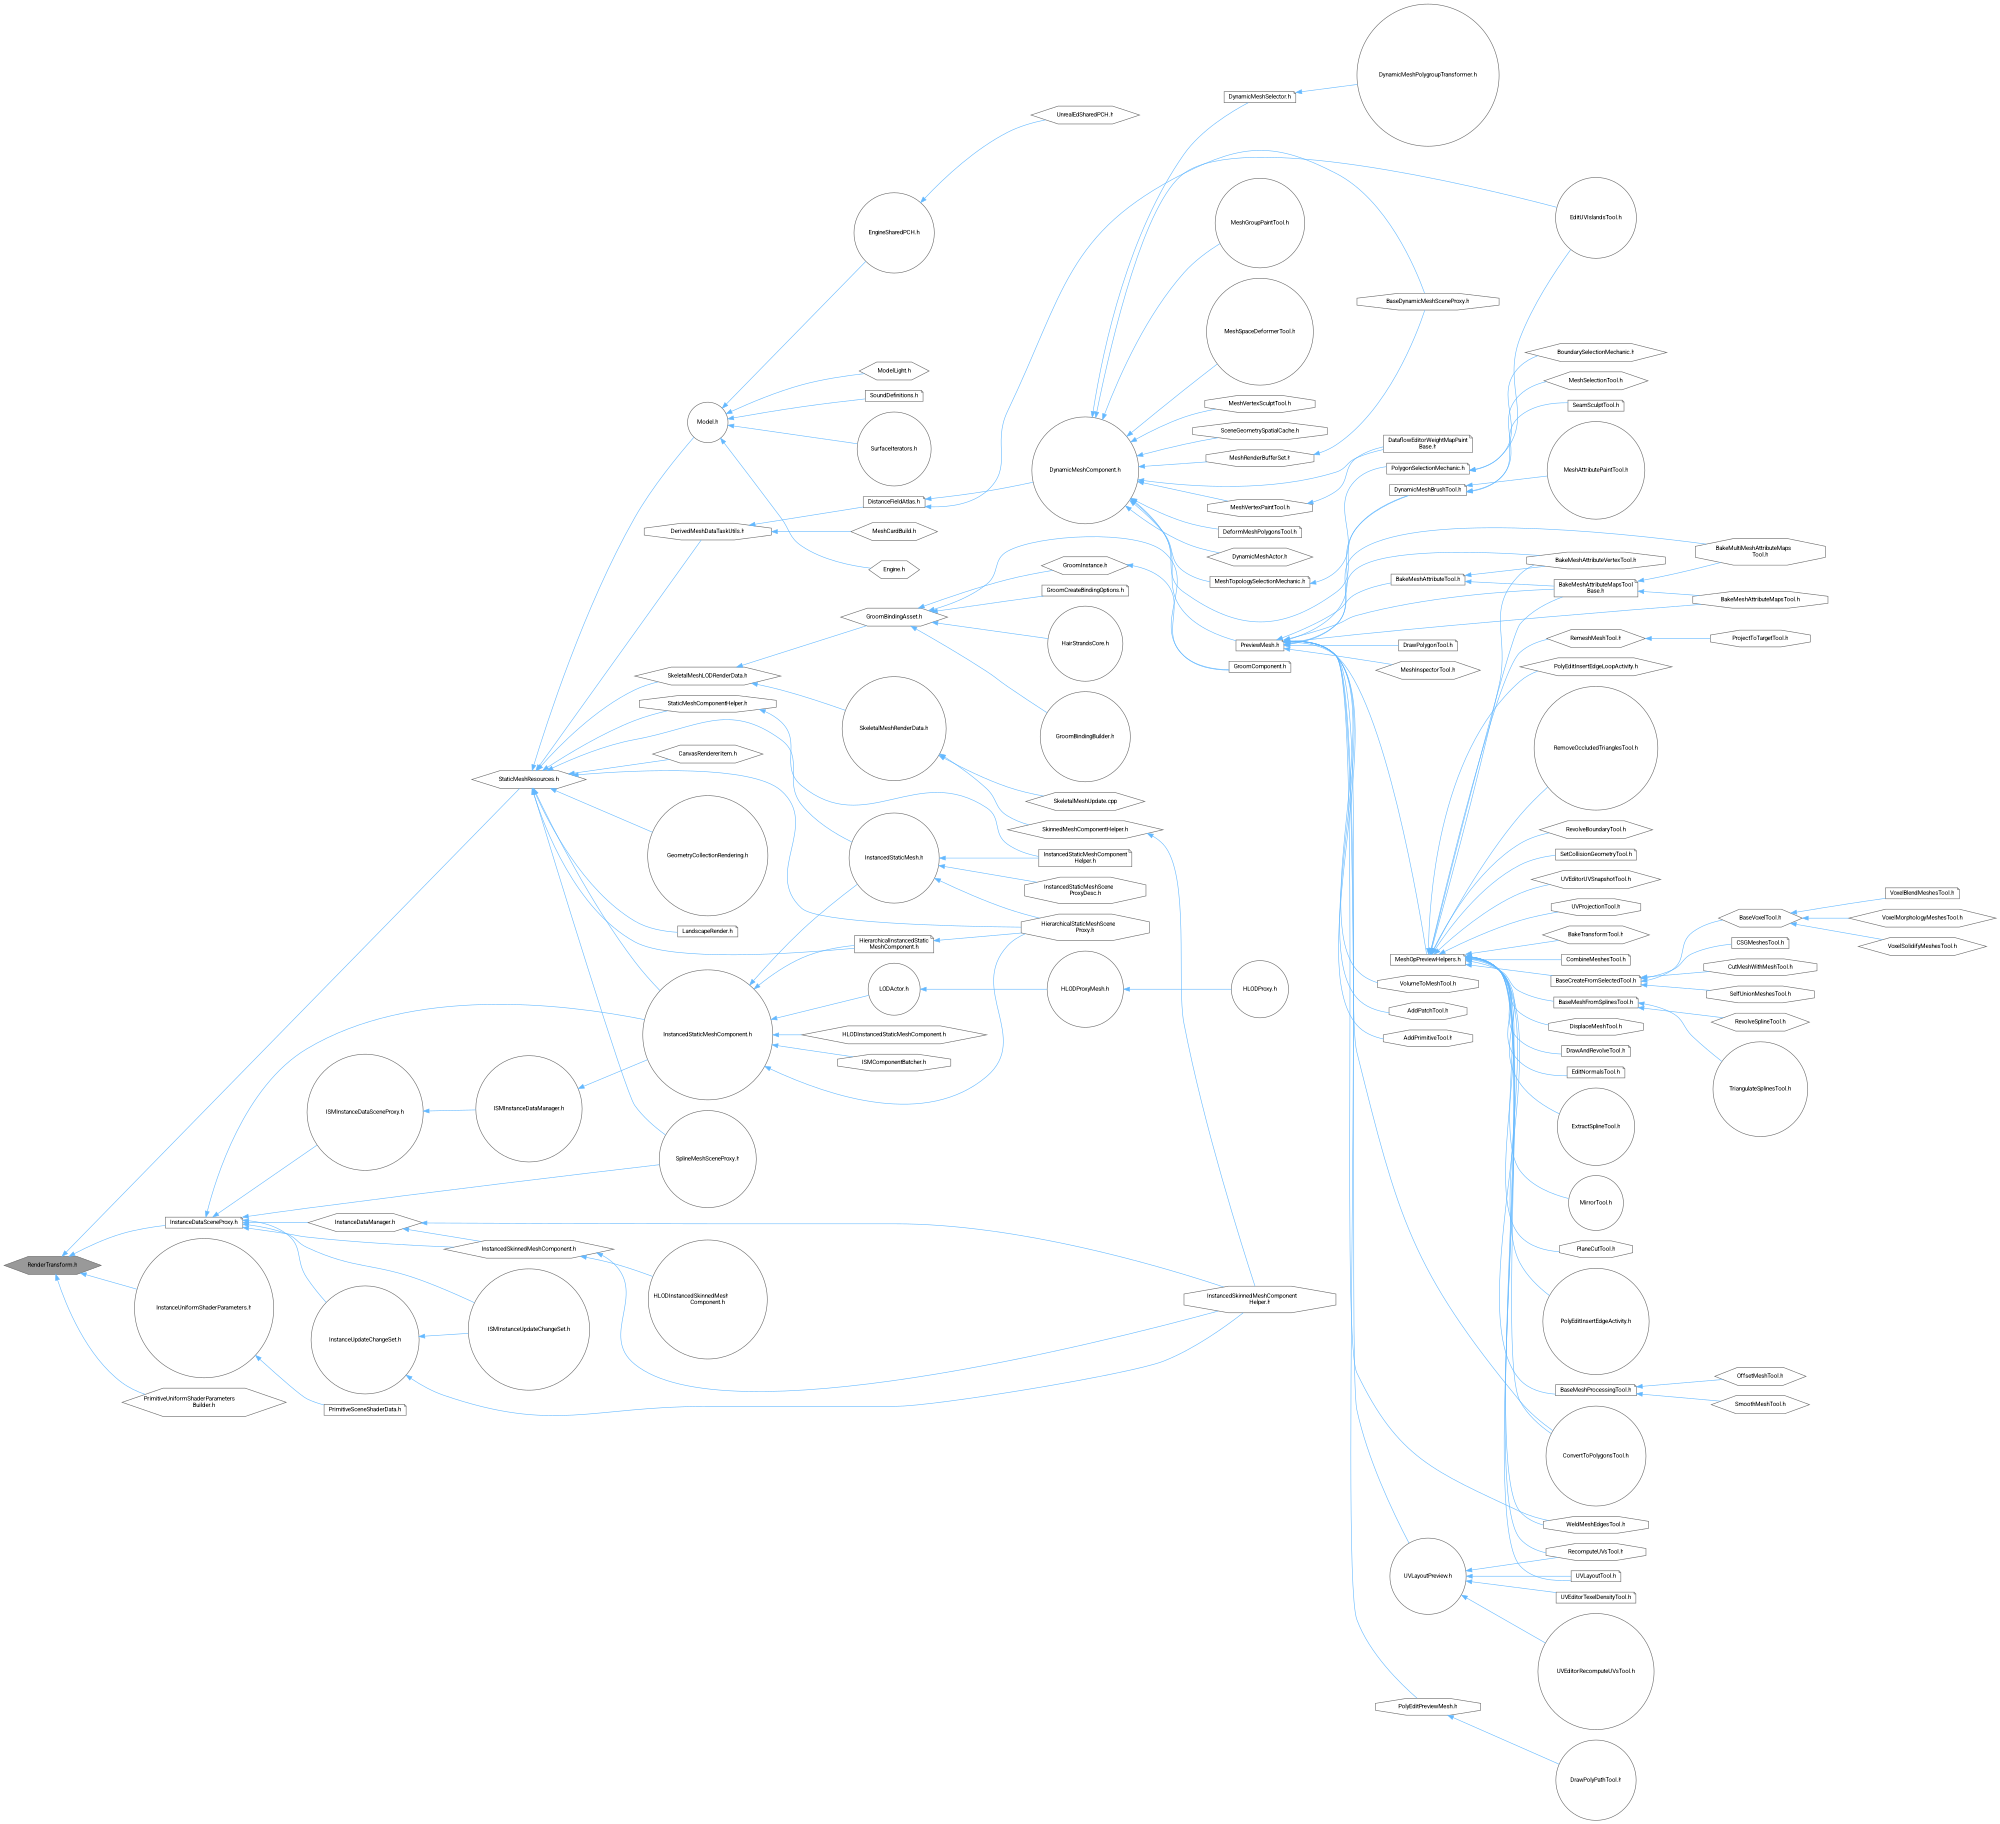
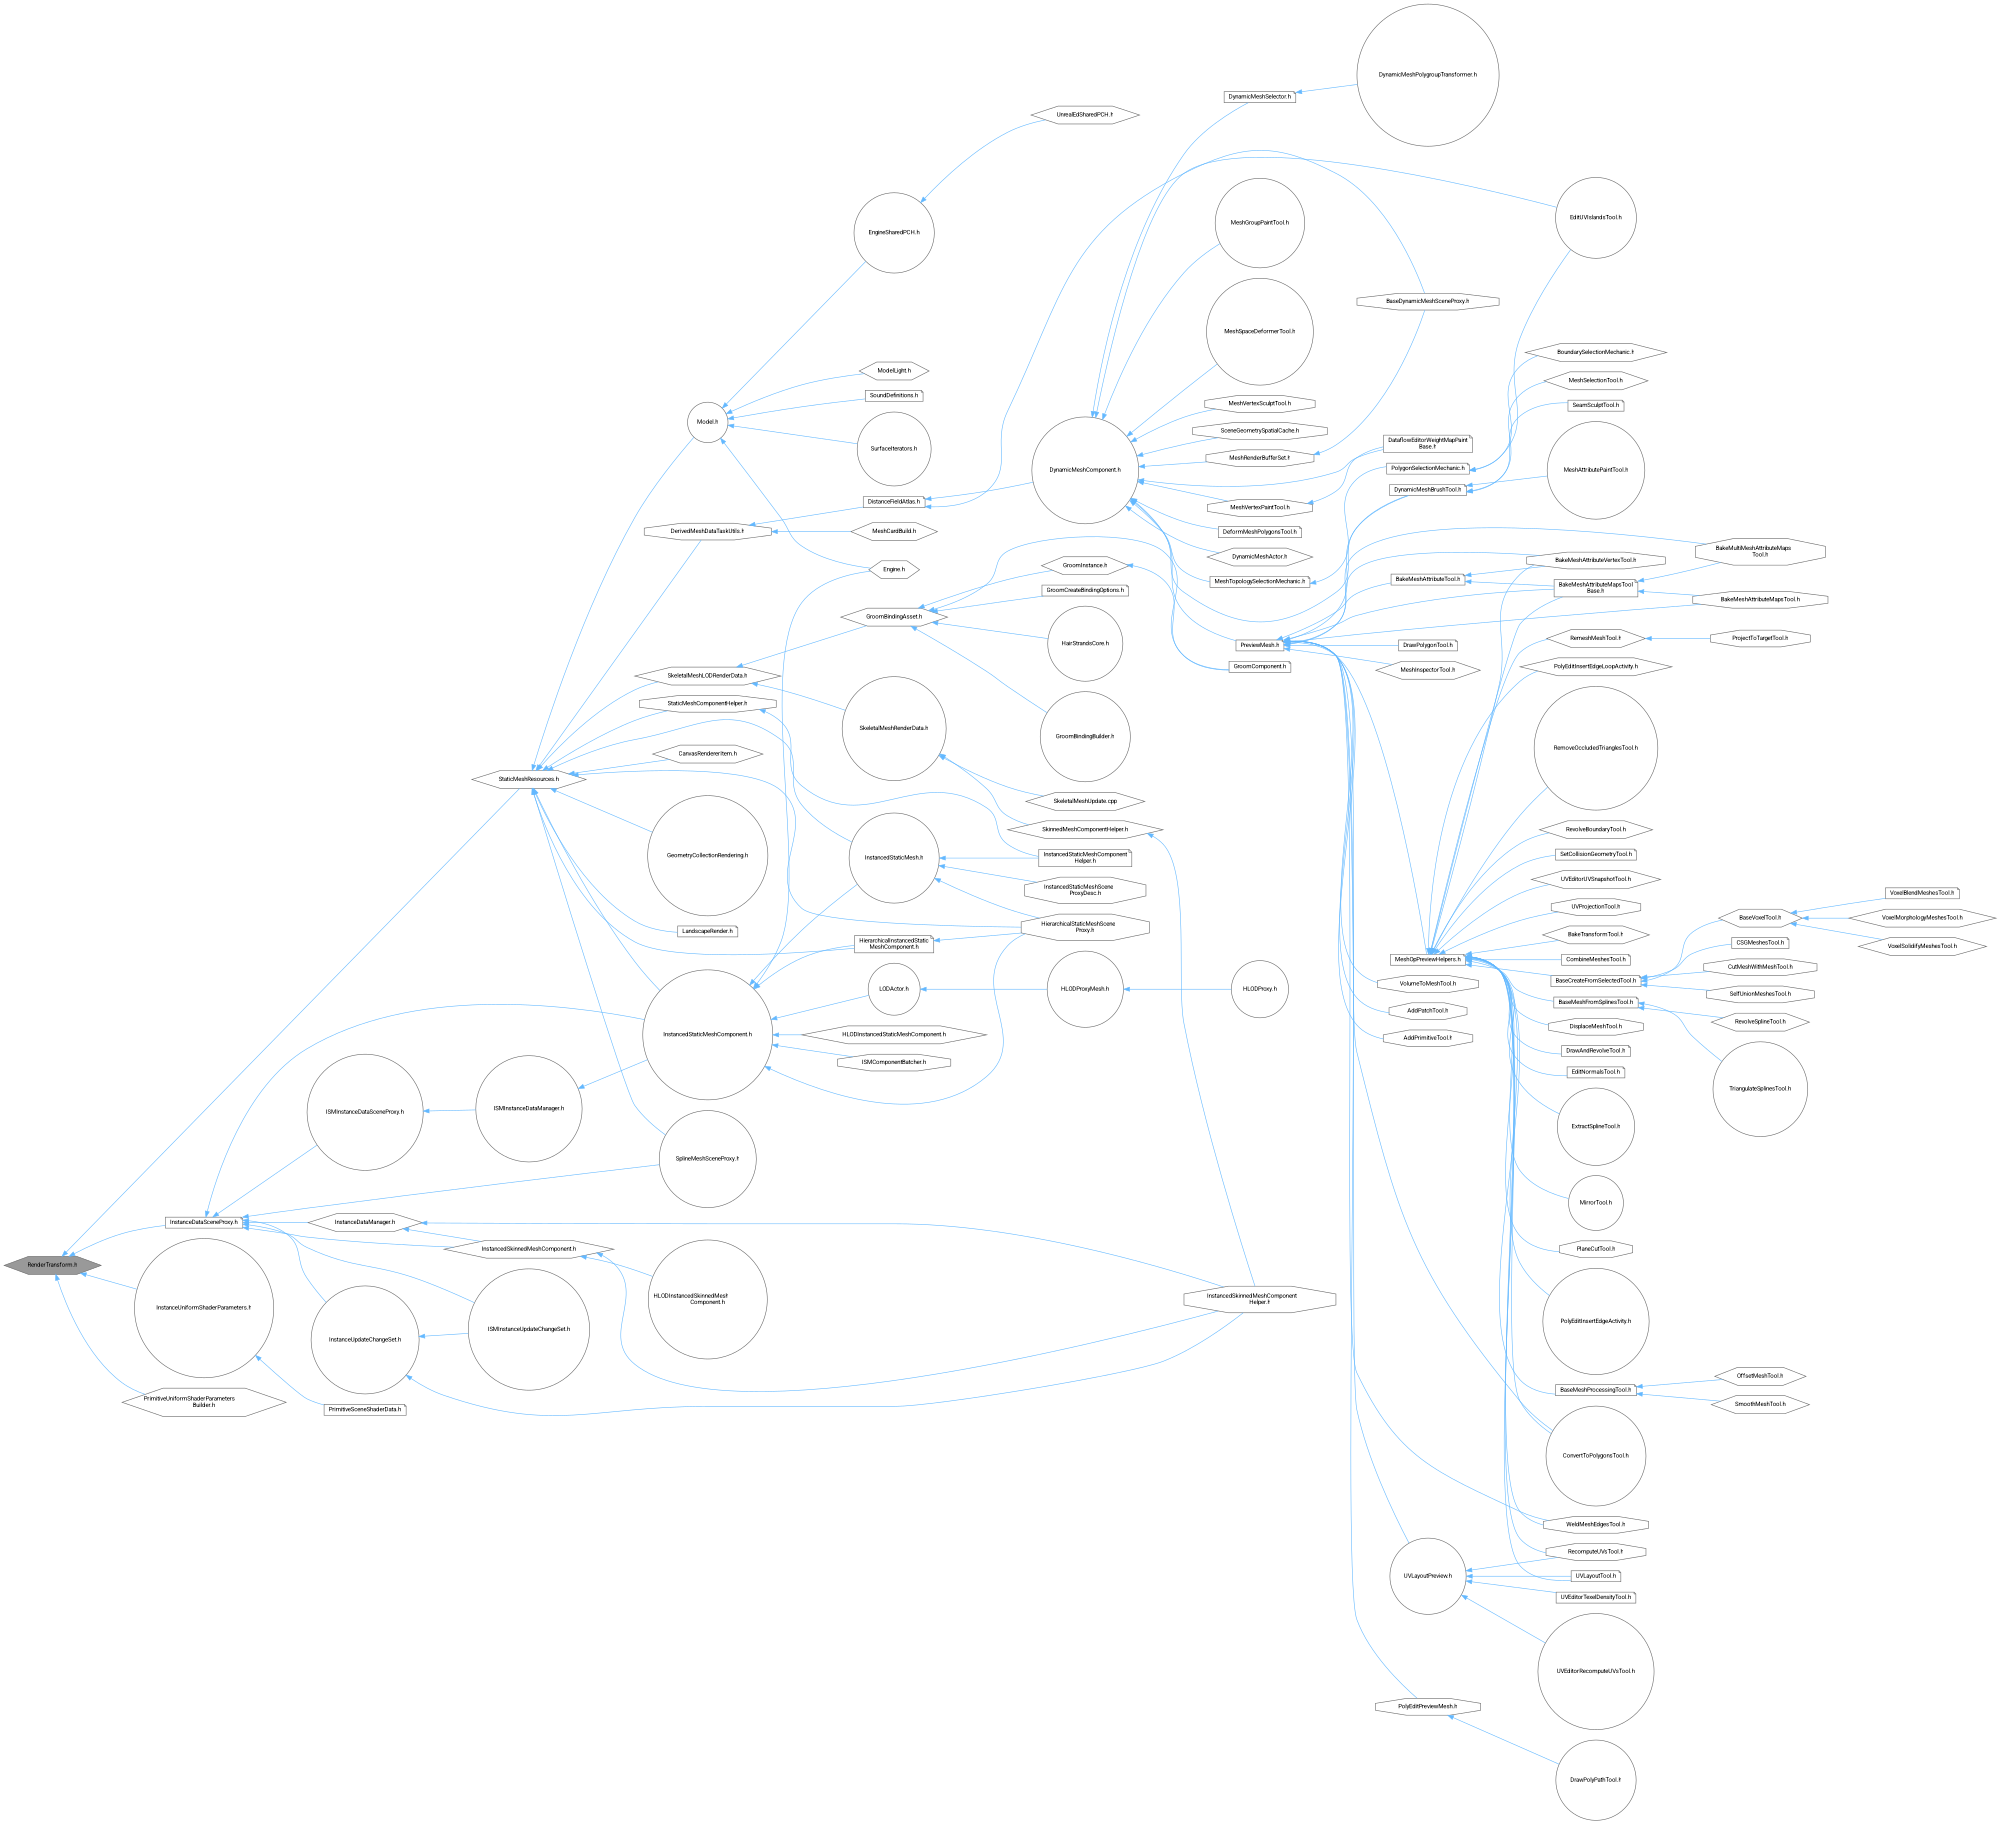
none -> (784, 756)
